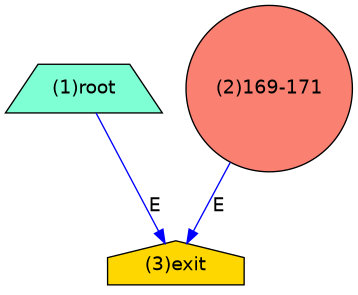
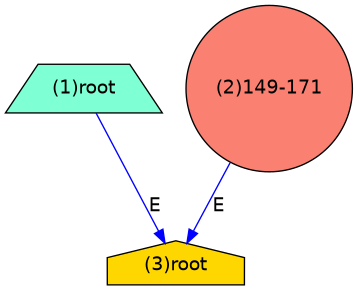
(269, 89) -> (269, 89)
(176, 265) -> (176, 265)
